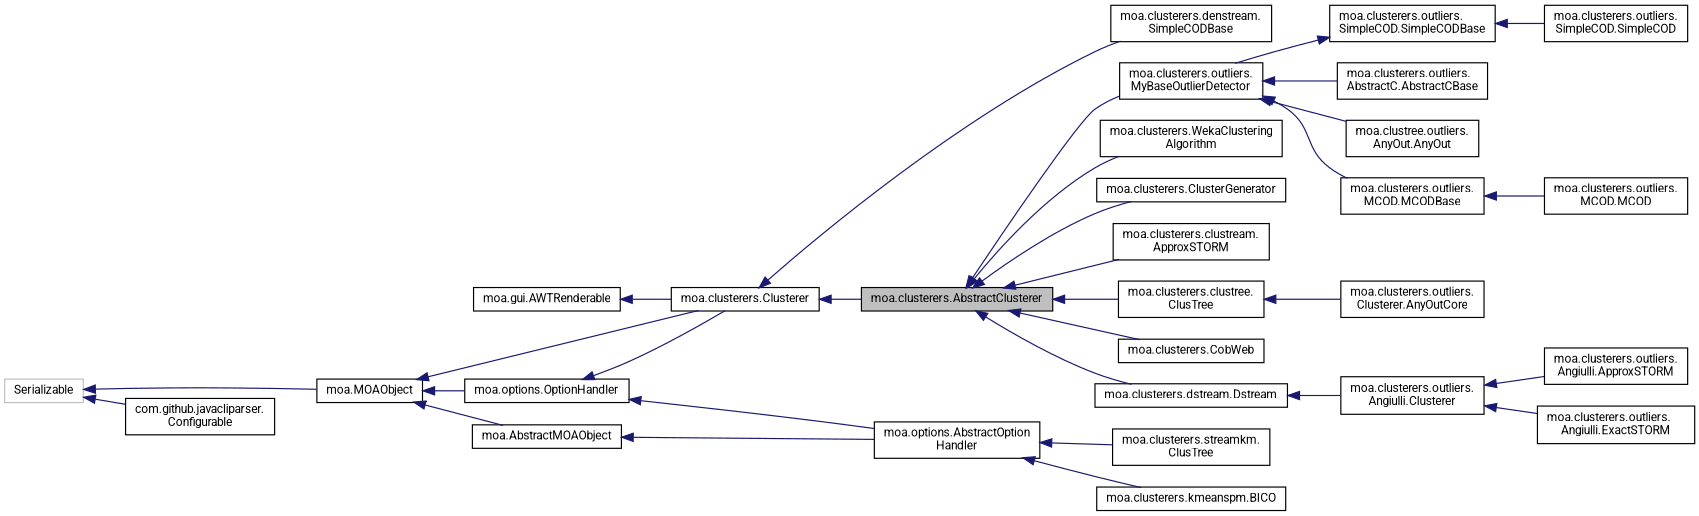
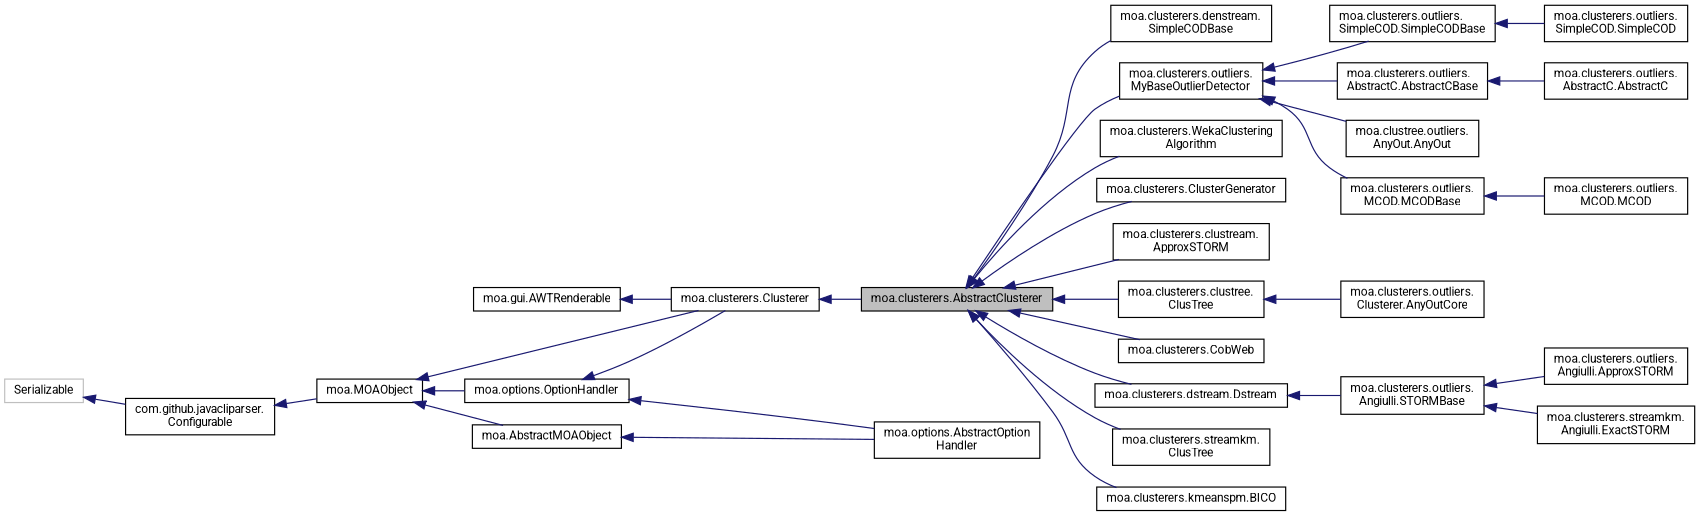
(1277, 51) -> (1322, 55)
none -> (1616, 81)
(936, 148) -> (1061, 136)
(206, 388) -> (302, 401)
(1412, 396) -> (1412, 396)
(1616, 425) -> (1616, 425)
(1082, 444) -> (1043, 382)
(1088, 475) -> (1047, 405)
